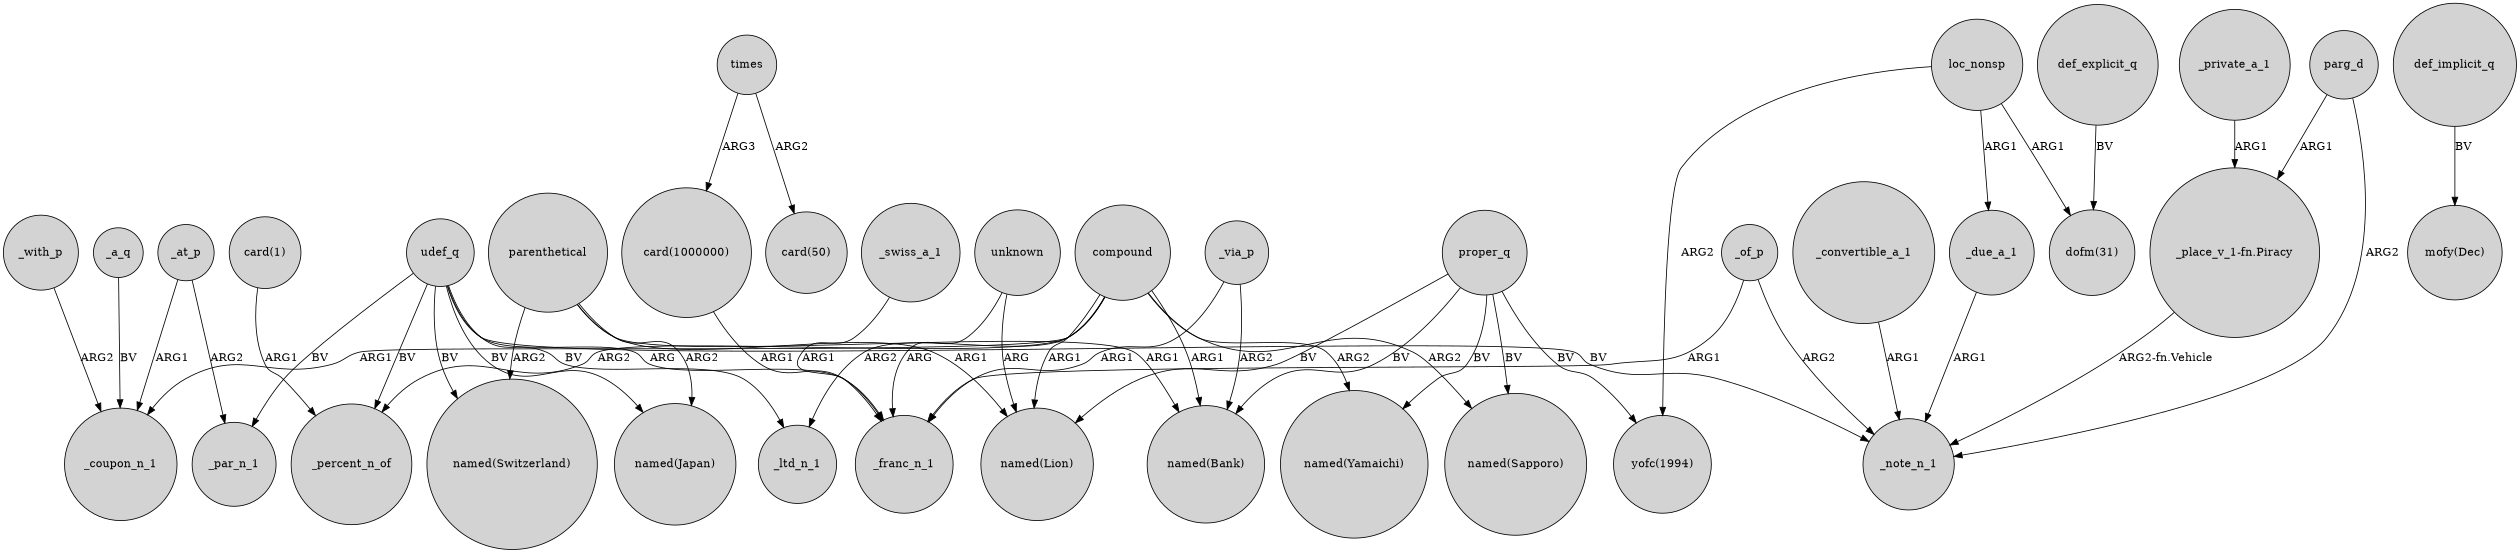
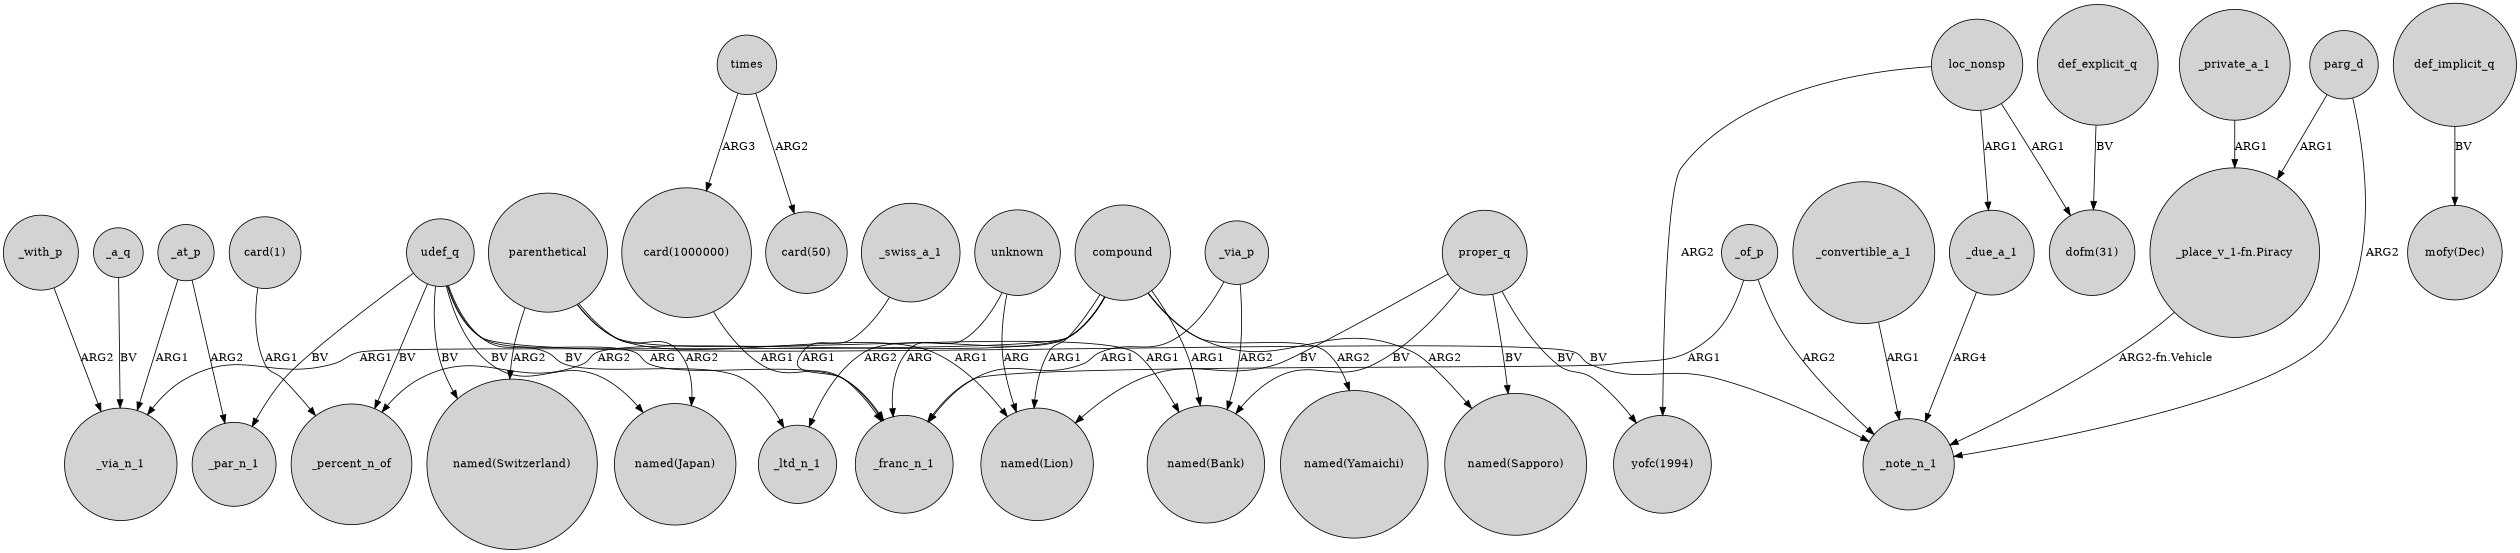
(1970, 358) -> (1970, 358)
(1469, 360) -> none
(121, 464) -> (121, 464)
